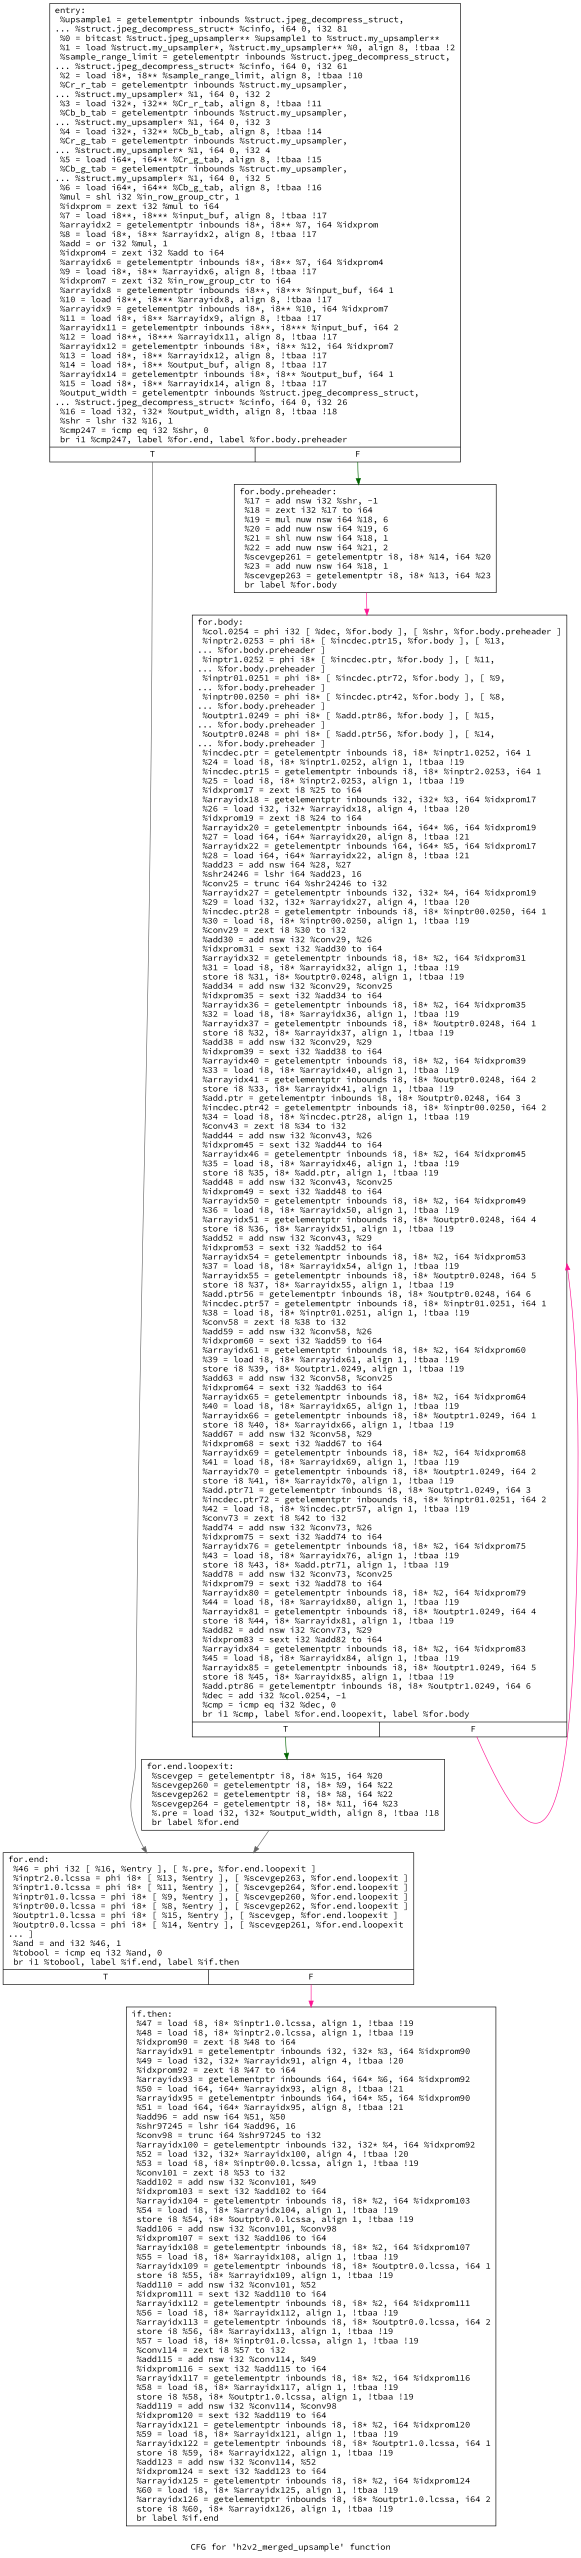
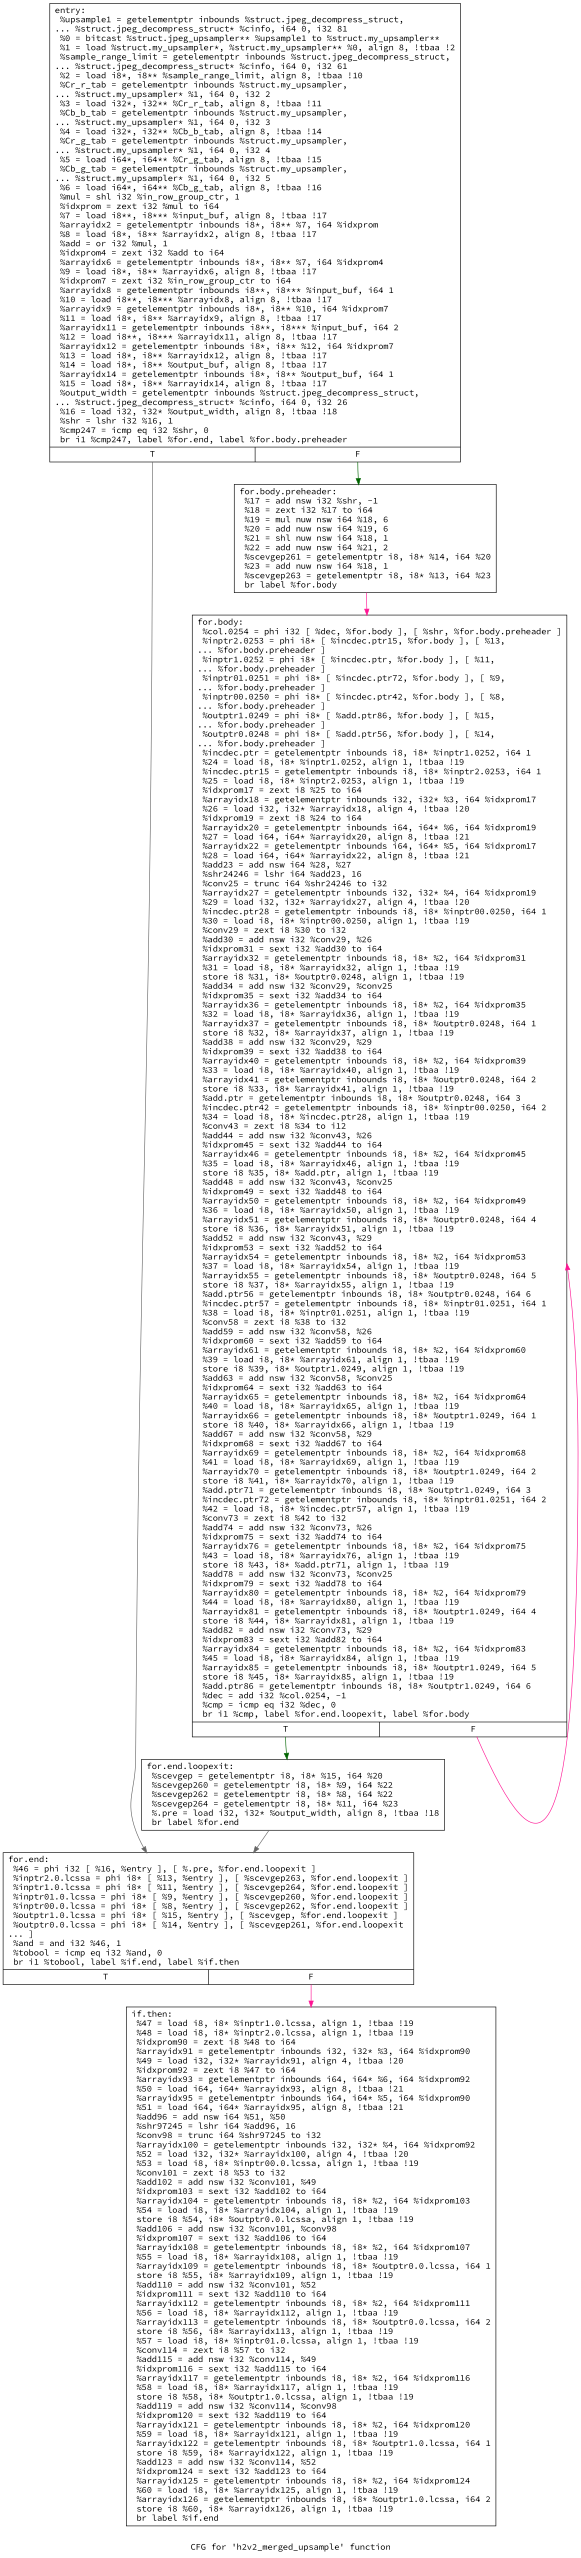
(272, 1126) -> (272, 1126)
